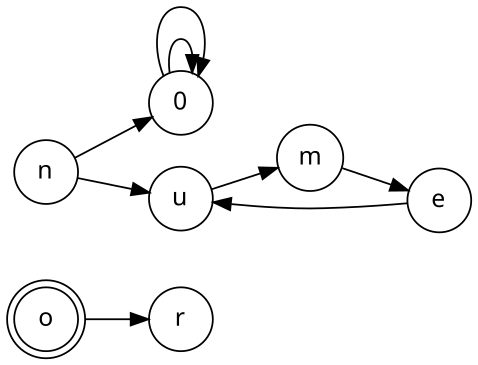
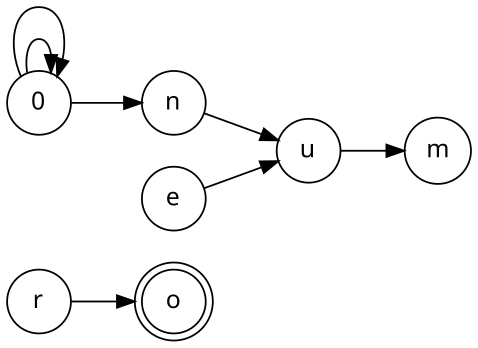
(106, 142) -> (97, 103)
(367, 176) -> none
(108, 319) -> (94, 302)
